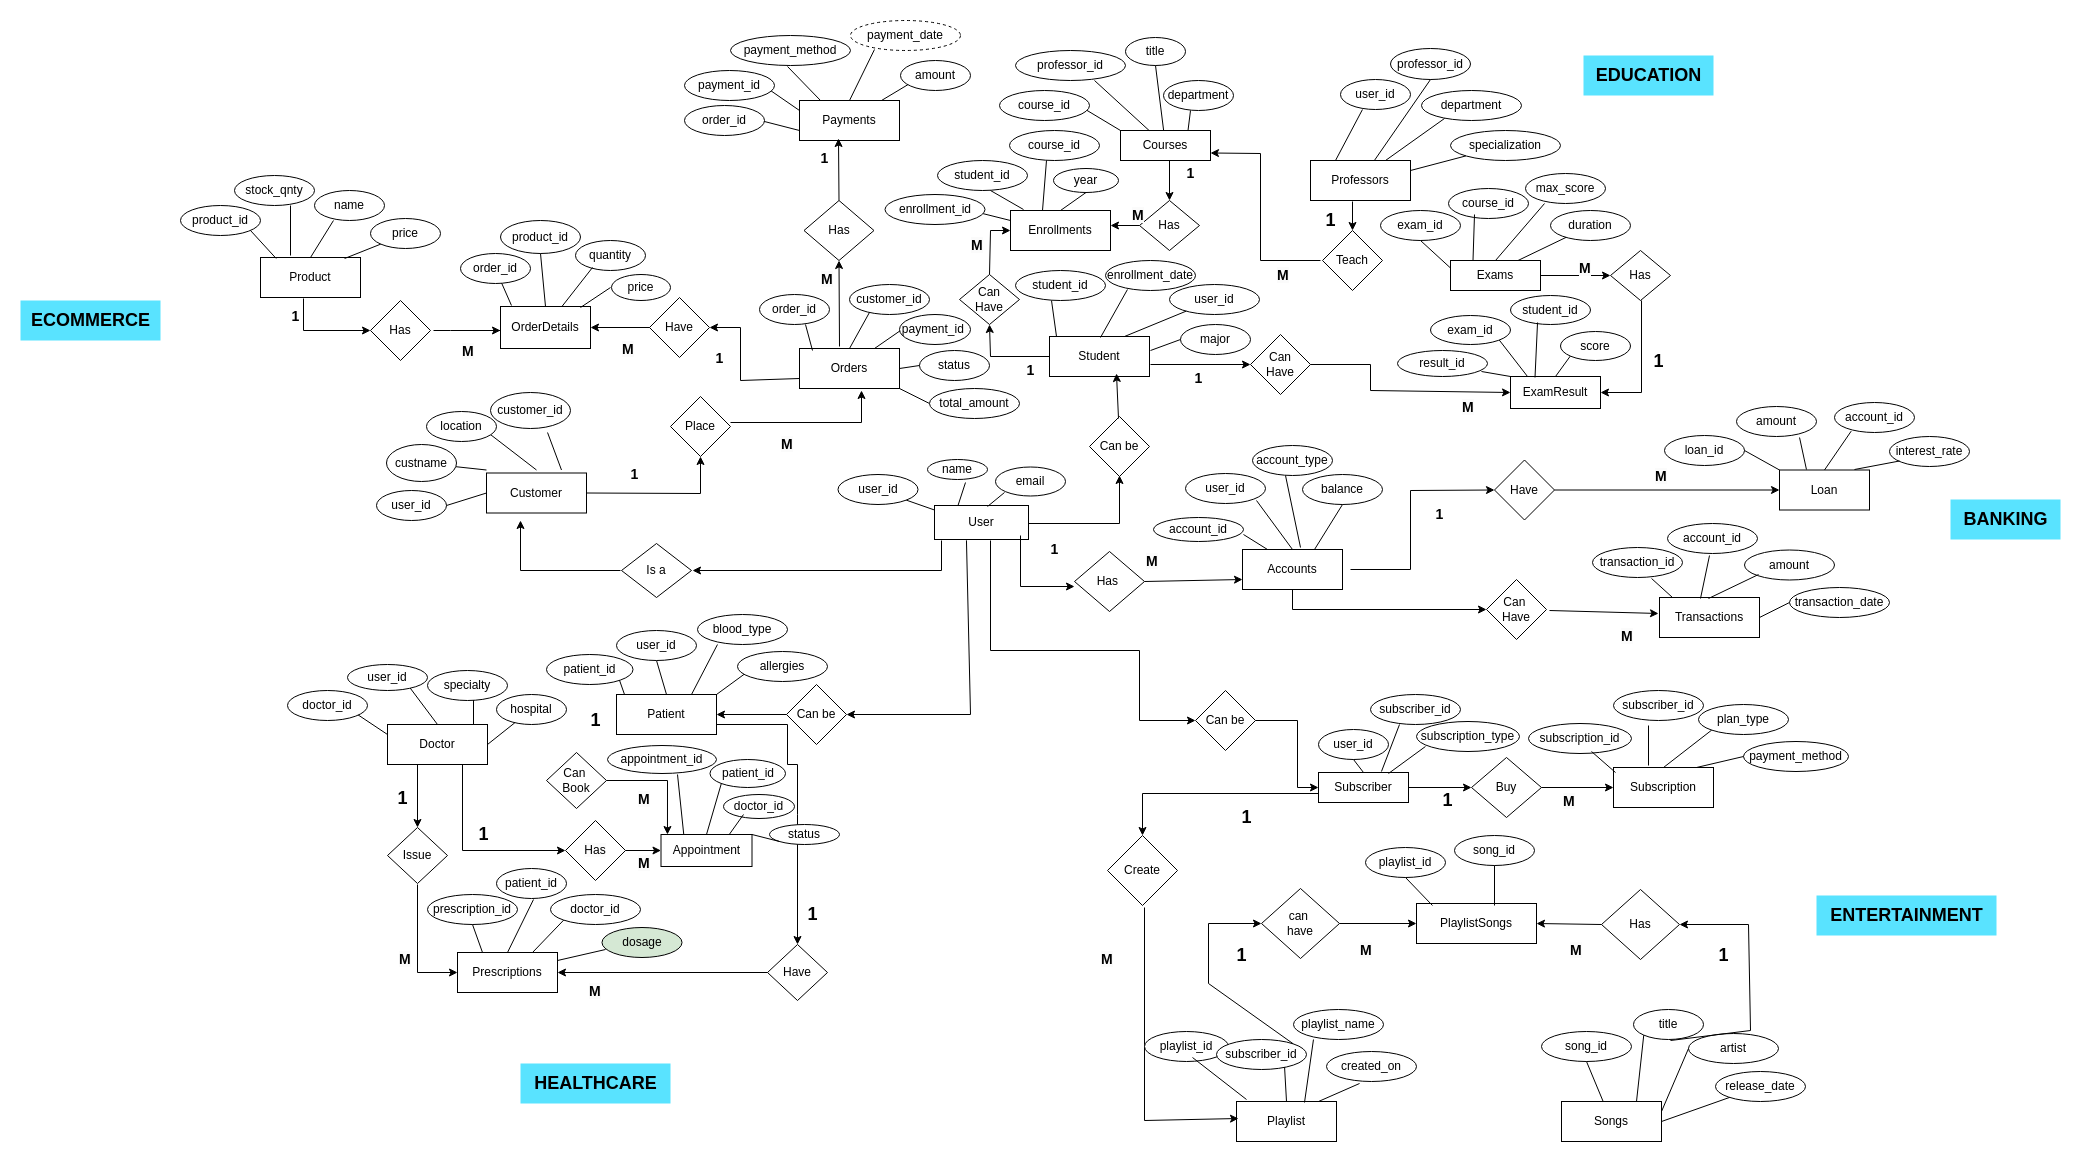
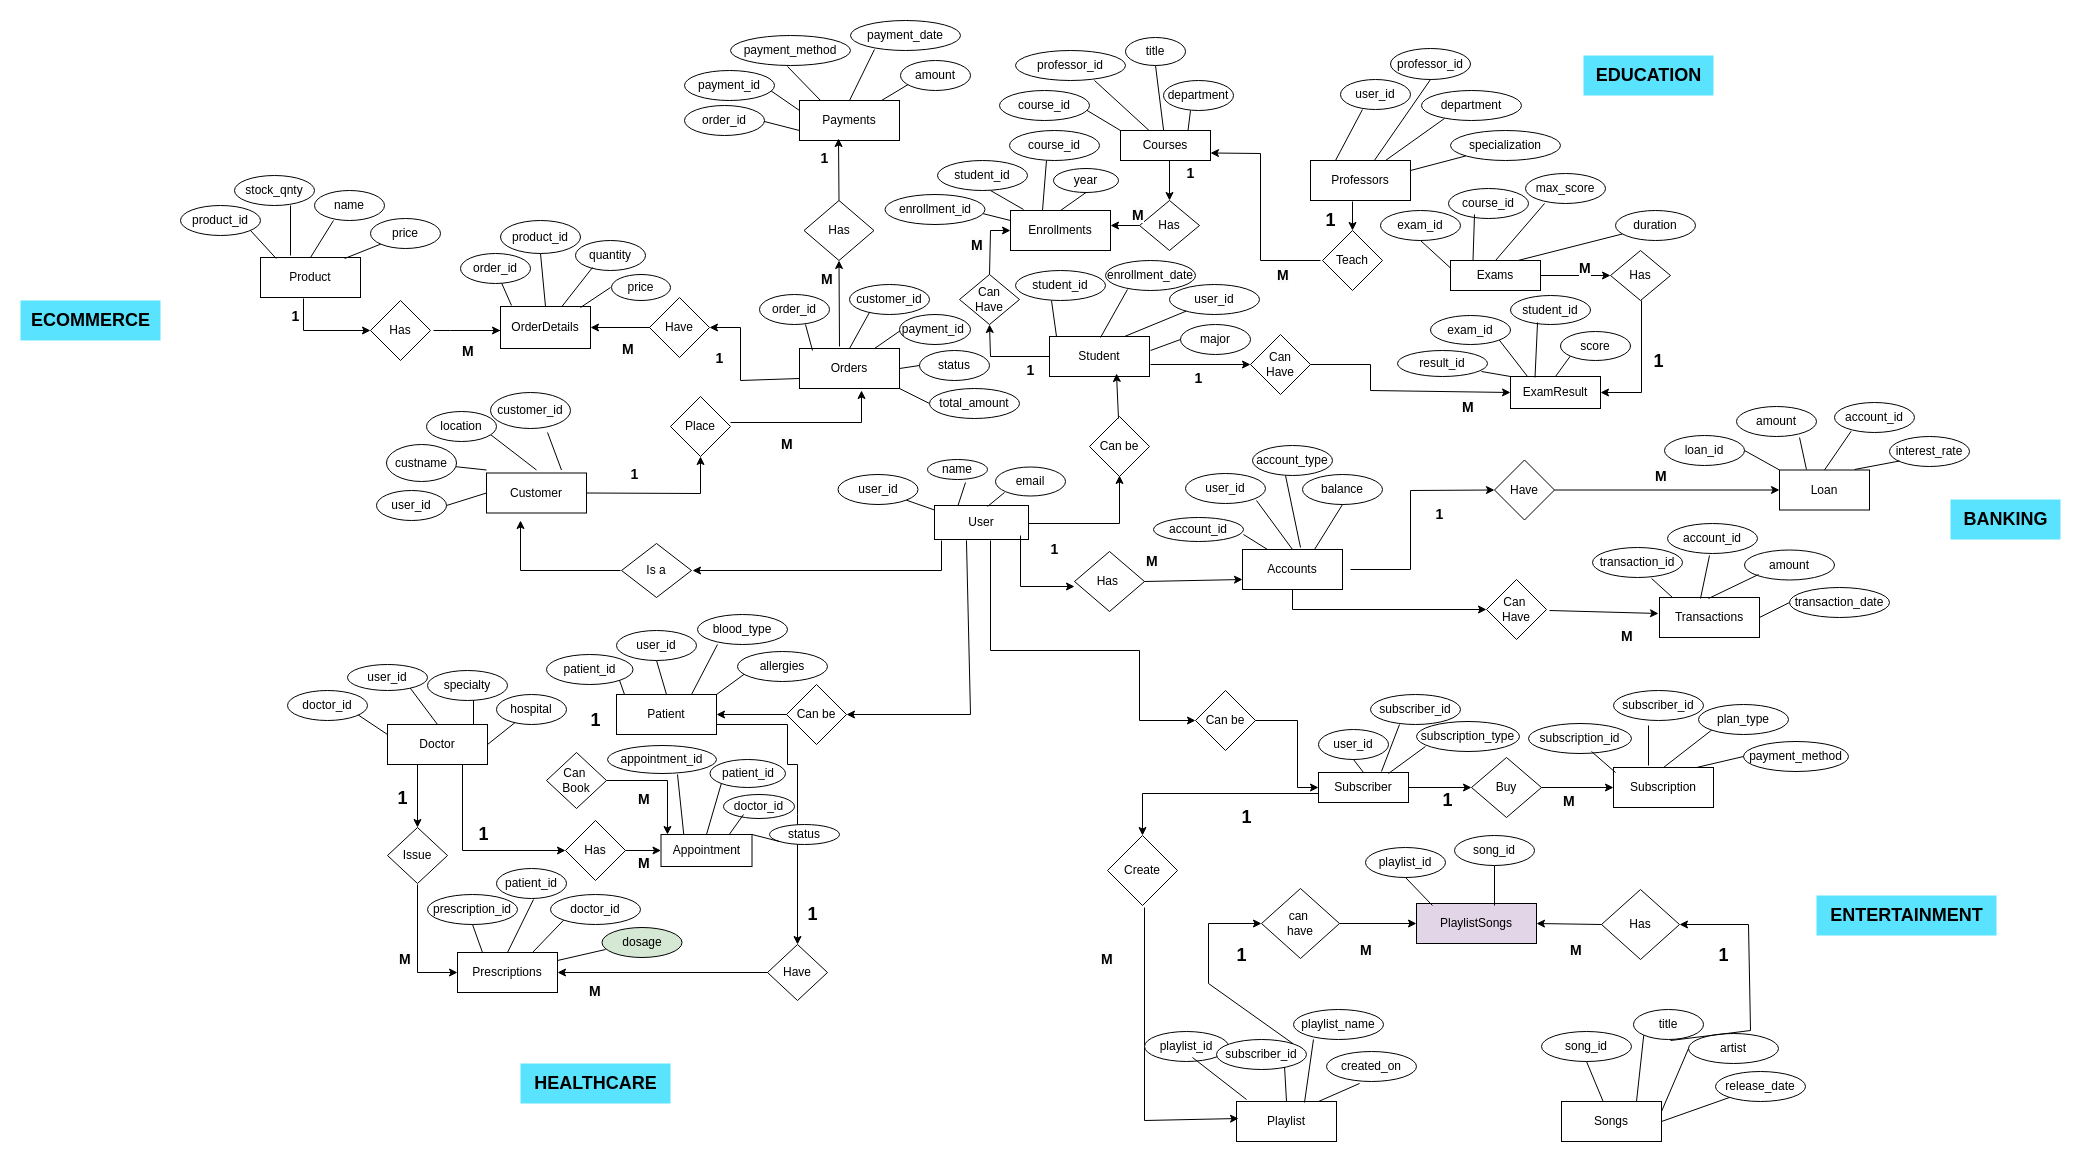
(906, 36) -> (906, 36)
(1591, 226) -> (1656, 226)
(1477, 924) -> (1477, 924)
